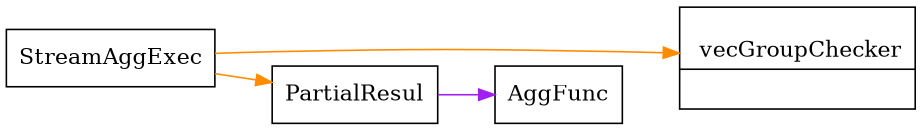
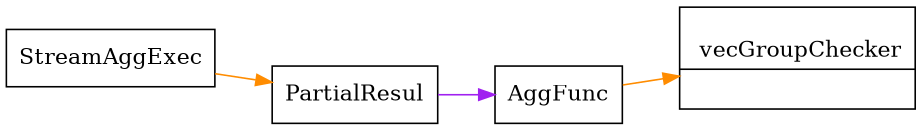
(439, 50) -> (643, 82)
